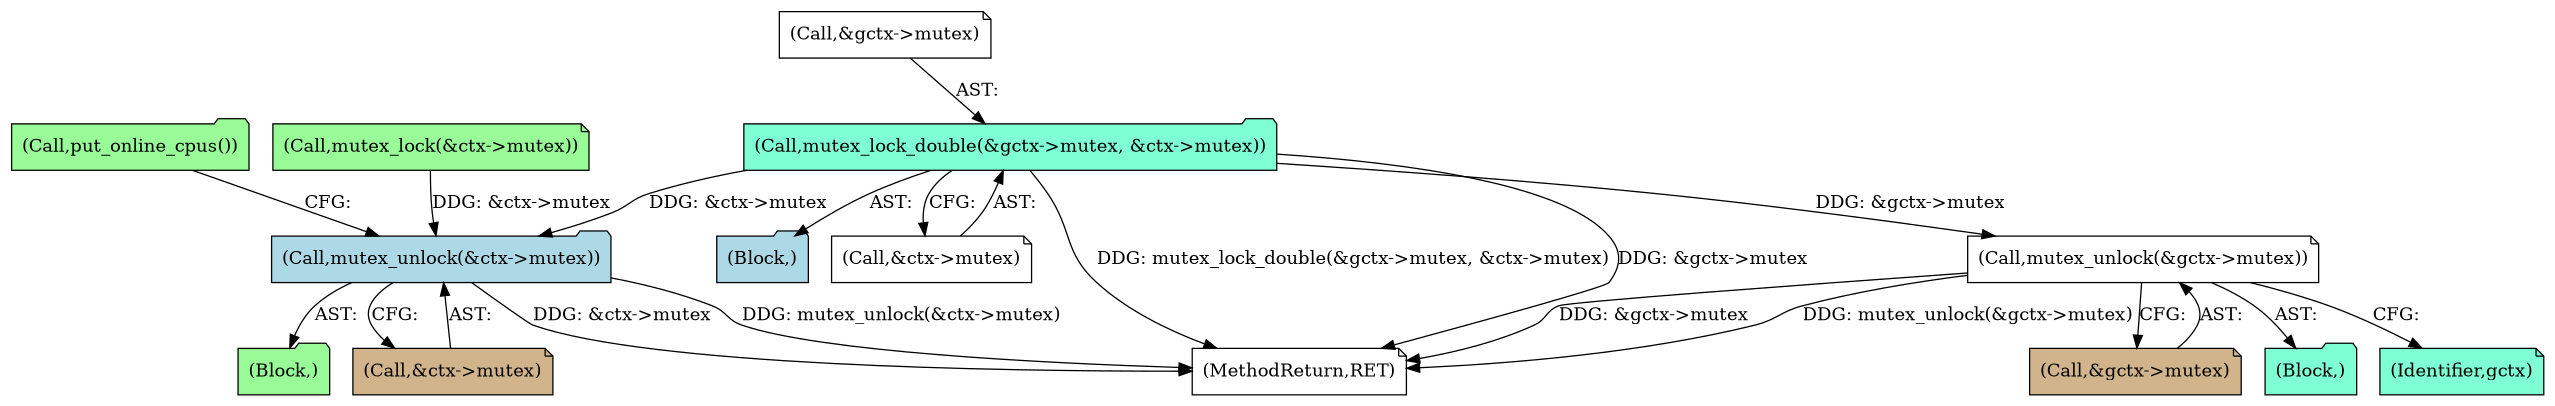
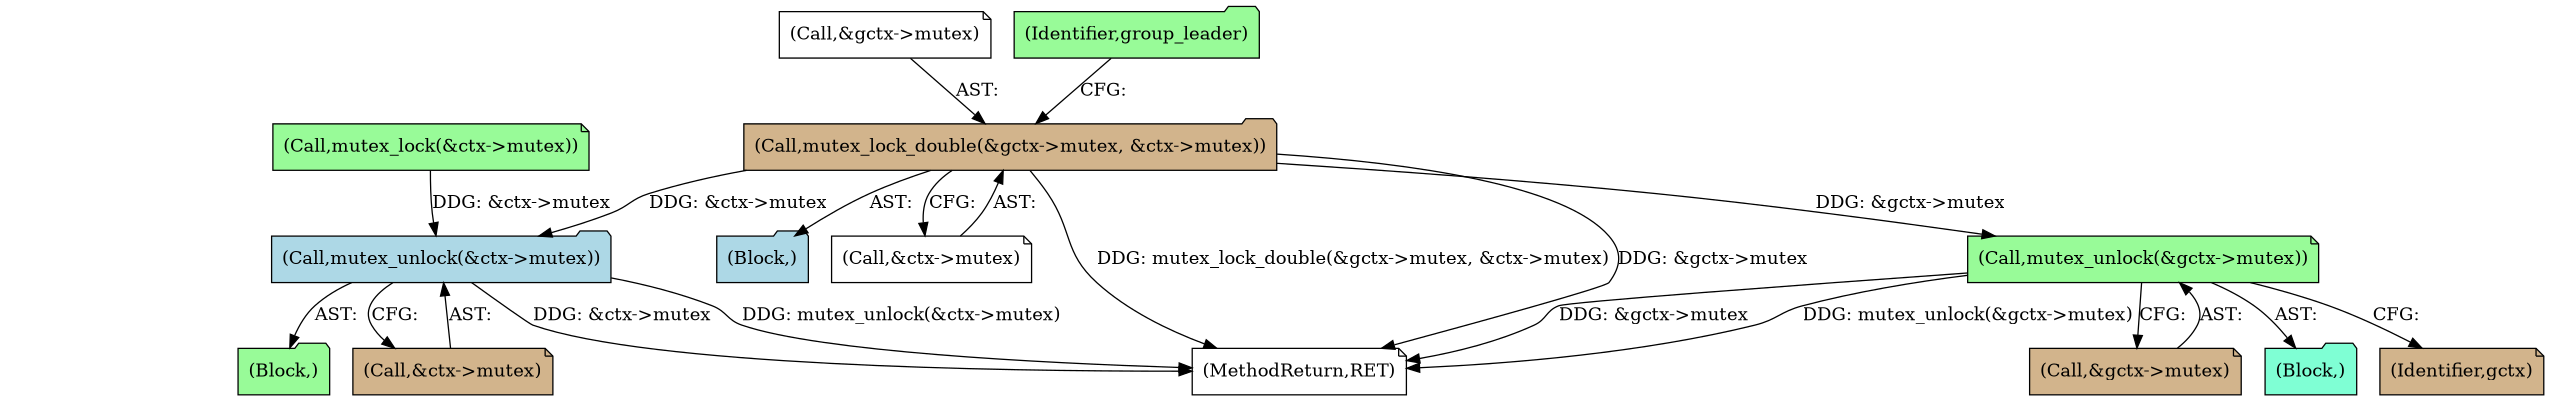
none -> (1137, 35)
(130, 147) -> none
(1010, 147) -> (1010, 147)
(2143, 259) -> (2143, 259)
(2462, 372) -> (2462, 372)
